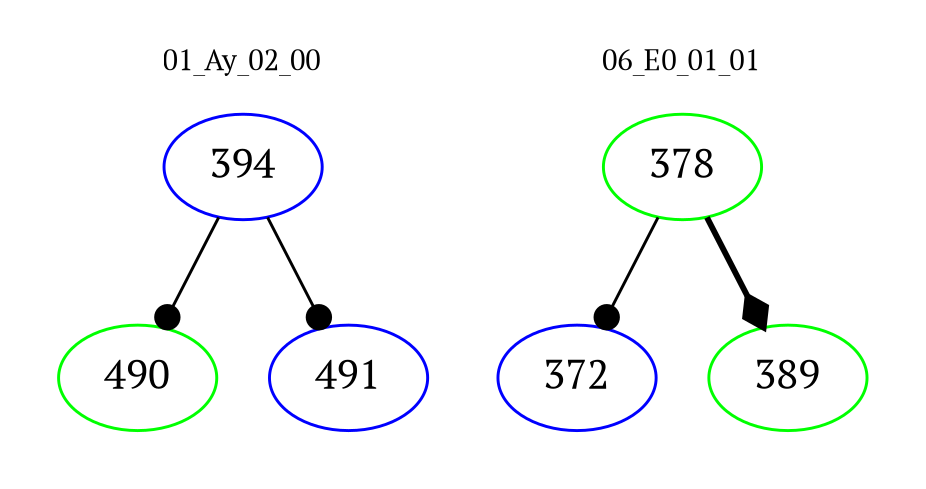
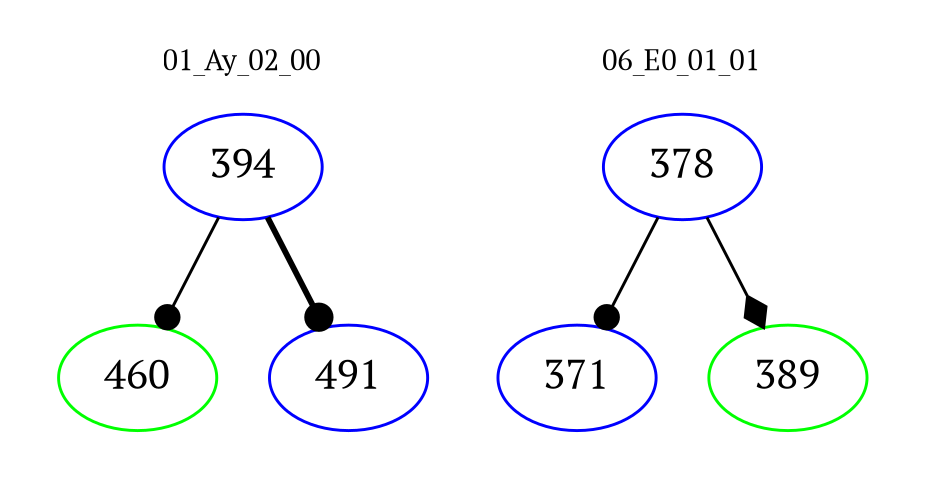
(682, 167) -> (682, 167)
(727, 257) -> (727, 257)
(290, 262) -> (290, 262)
(138, 378) -> (138, 378)
(577, 378) -> (577, 378)
